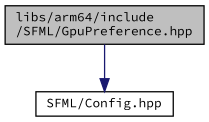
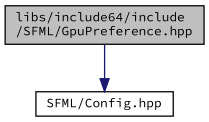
(105, 25) -> (105, 25)
